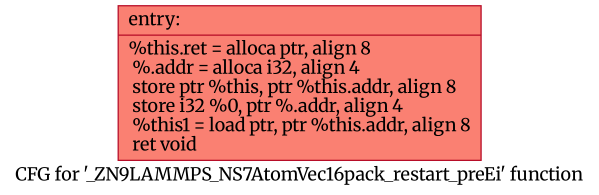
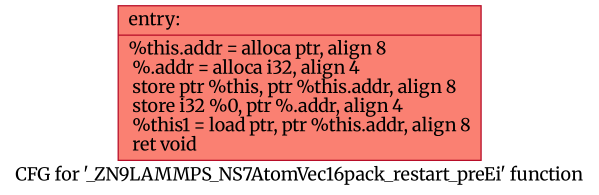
(250, 49) -> (257, 49)
